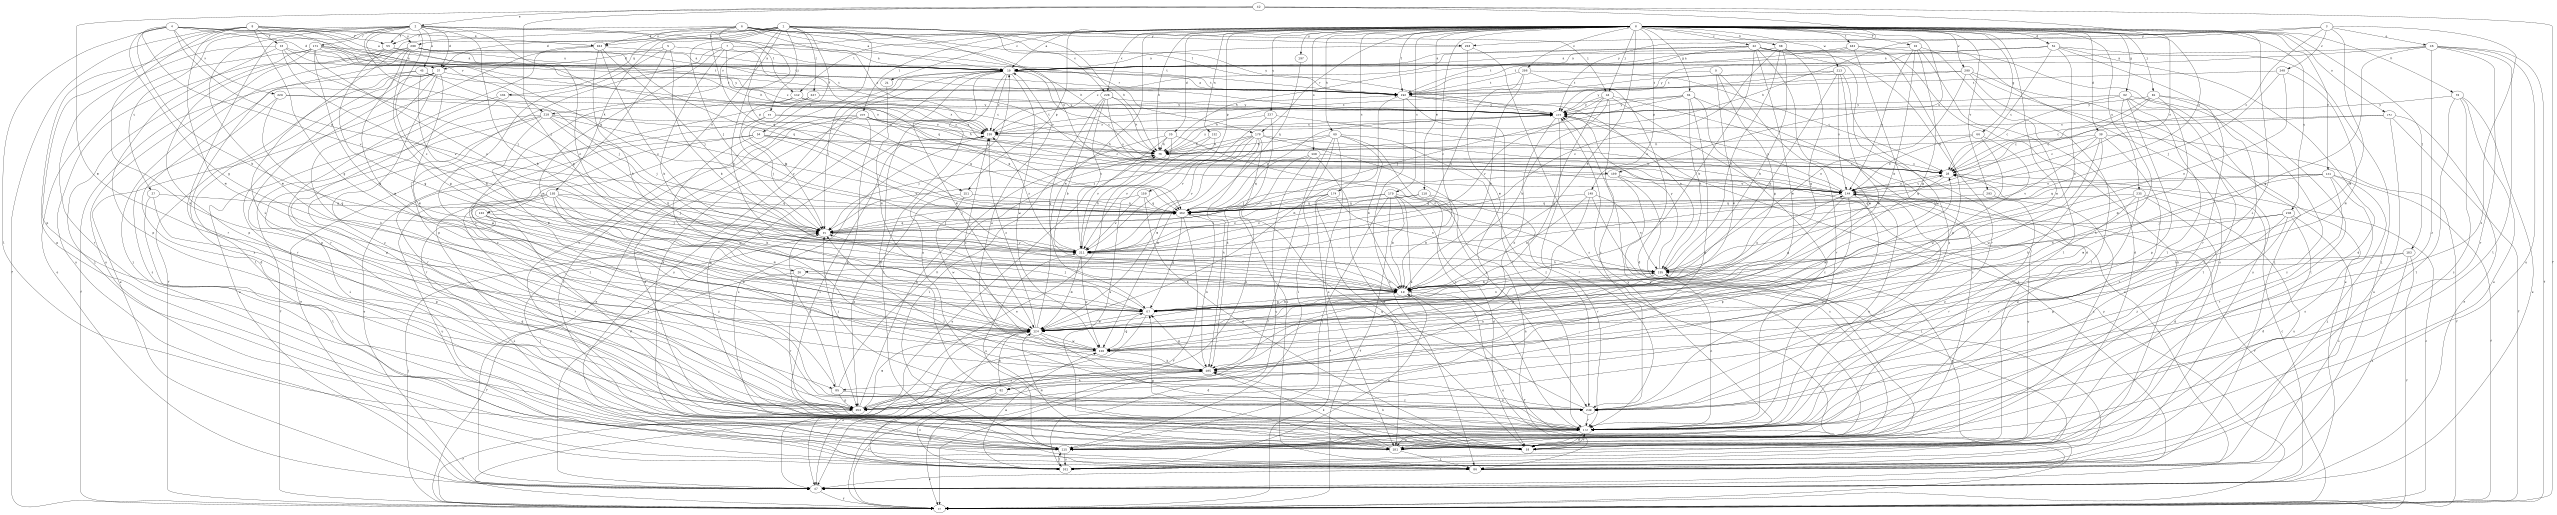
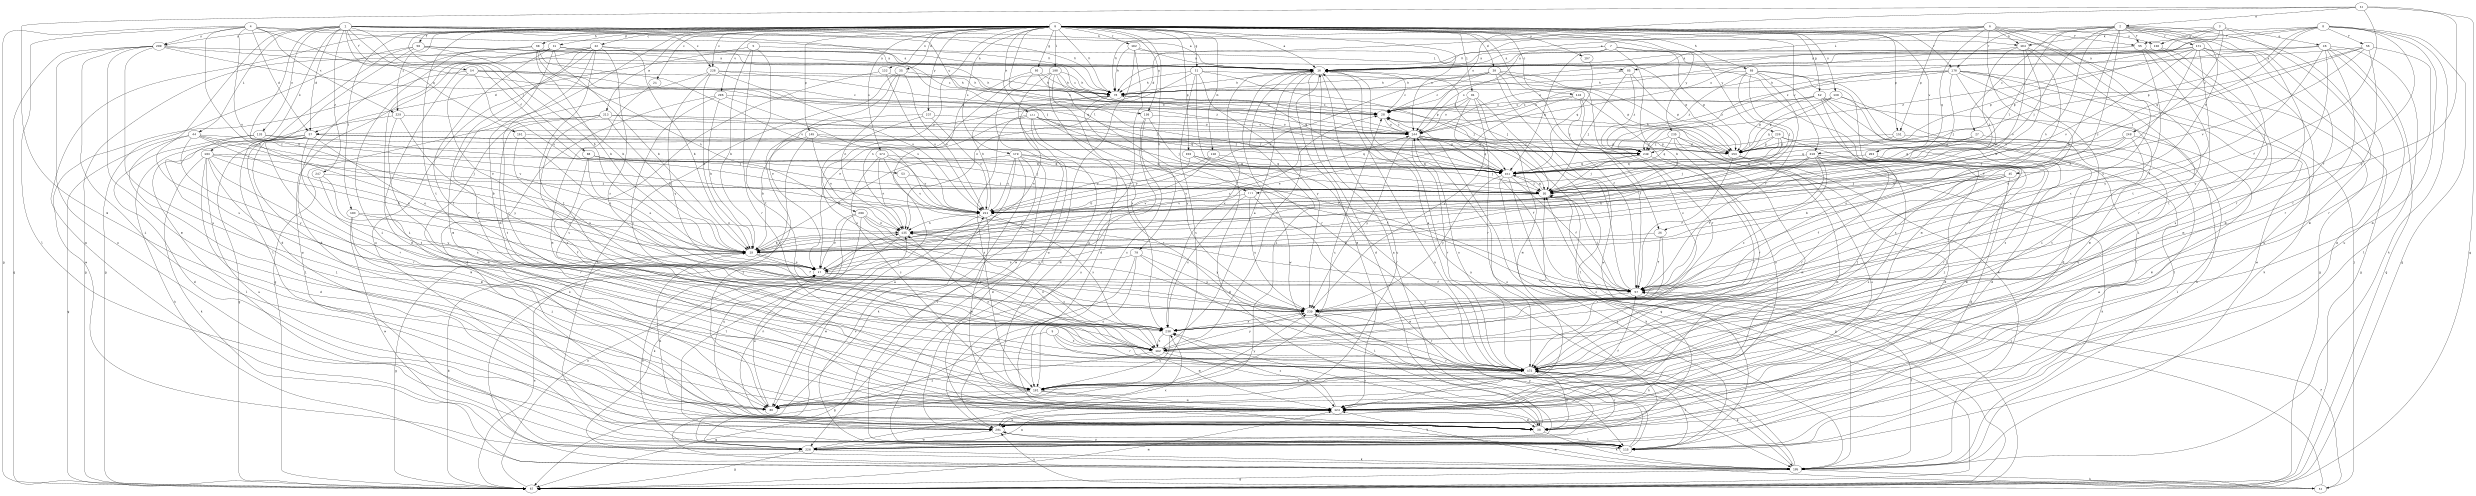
(1622, 60) -> (696, 28)
(454, 70) -> (1972, 144)
(1070, 141) -> (1223, 80)
none -> (903, 174)
(997, 380) -> (1693, 390)
